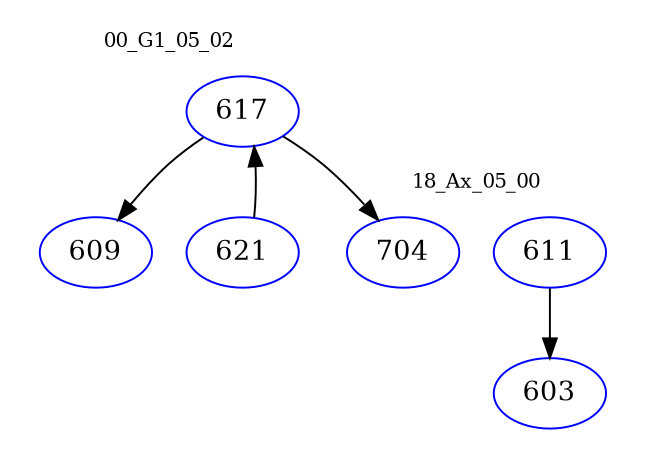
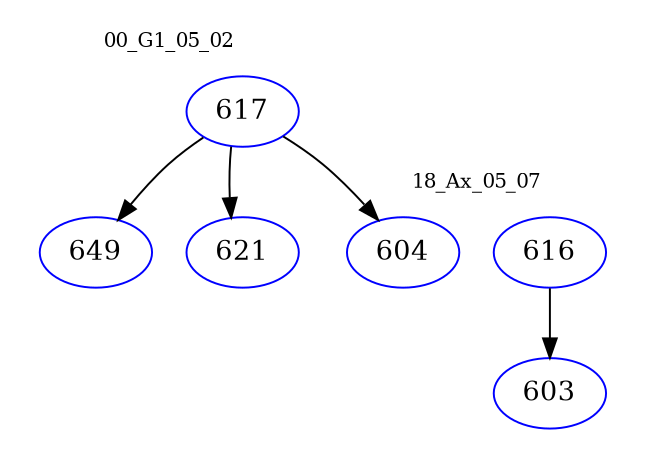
(477, 183) -> (477, 183)
(256, 192) -> (230, 172)
(96, 252) -> (96, 252)
(403, 252) -> (403, 252)
(550, 252) -> (550, 252)
